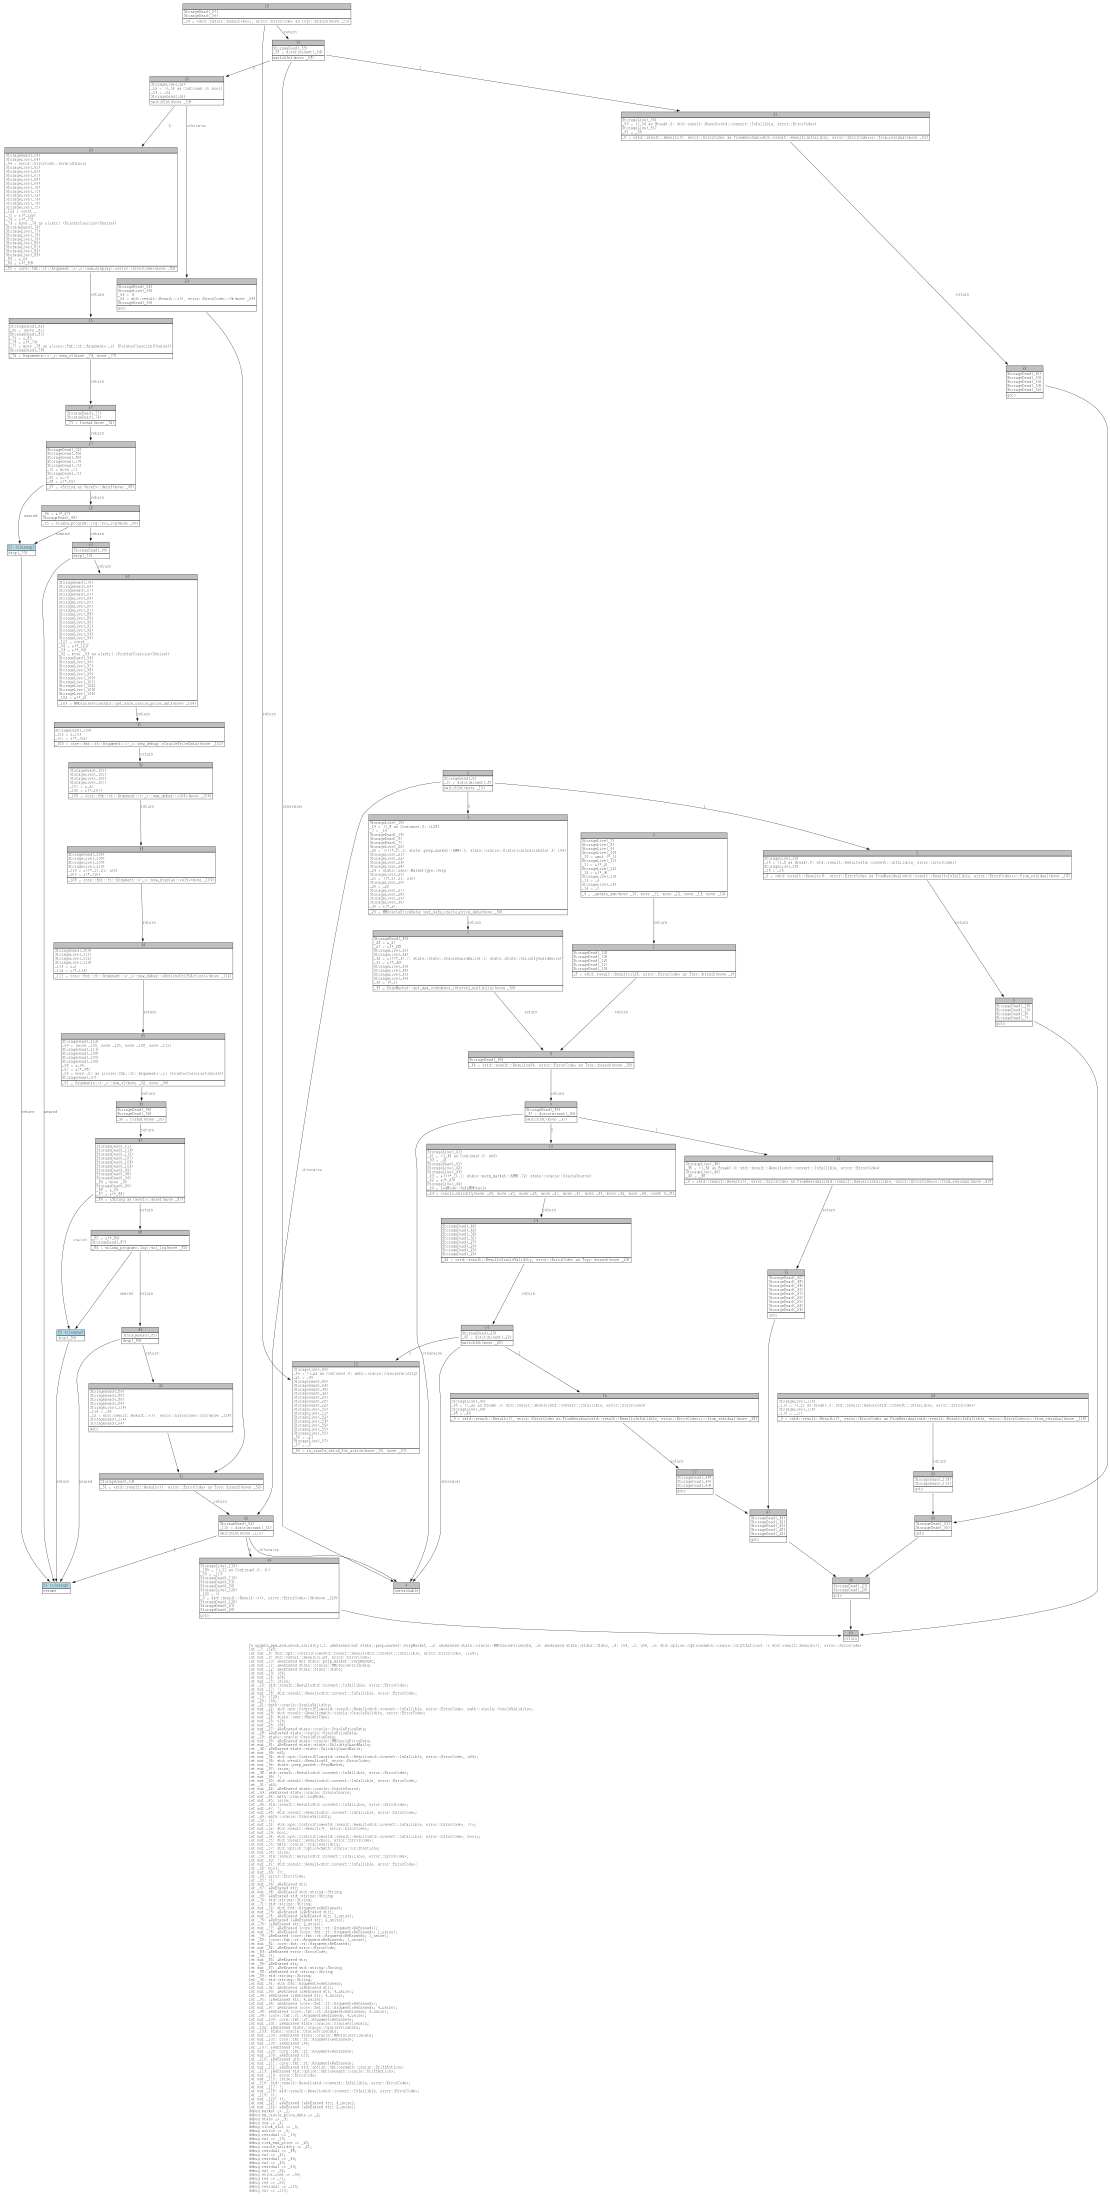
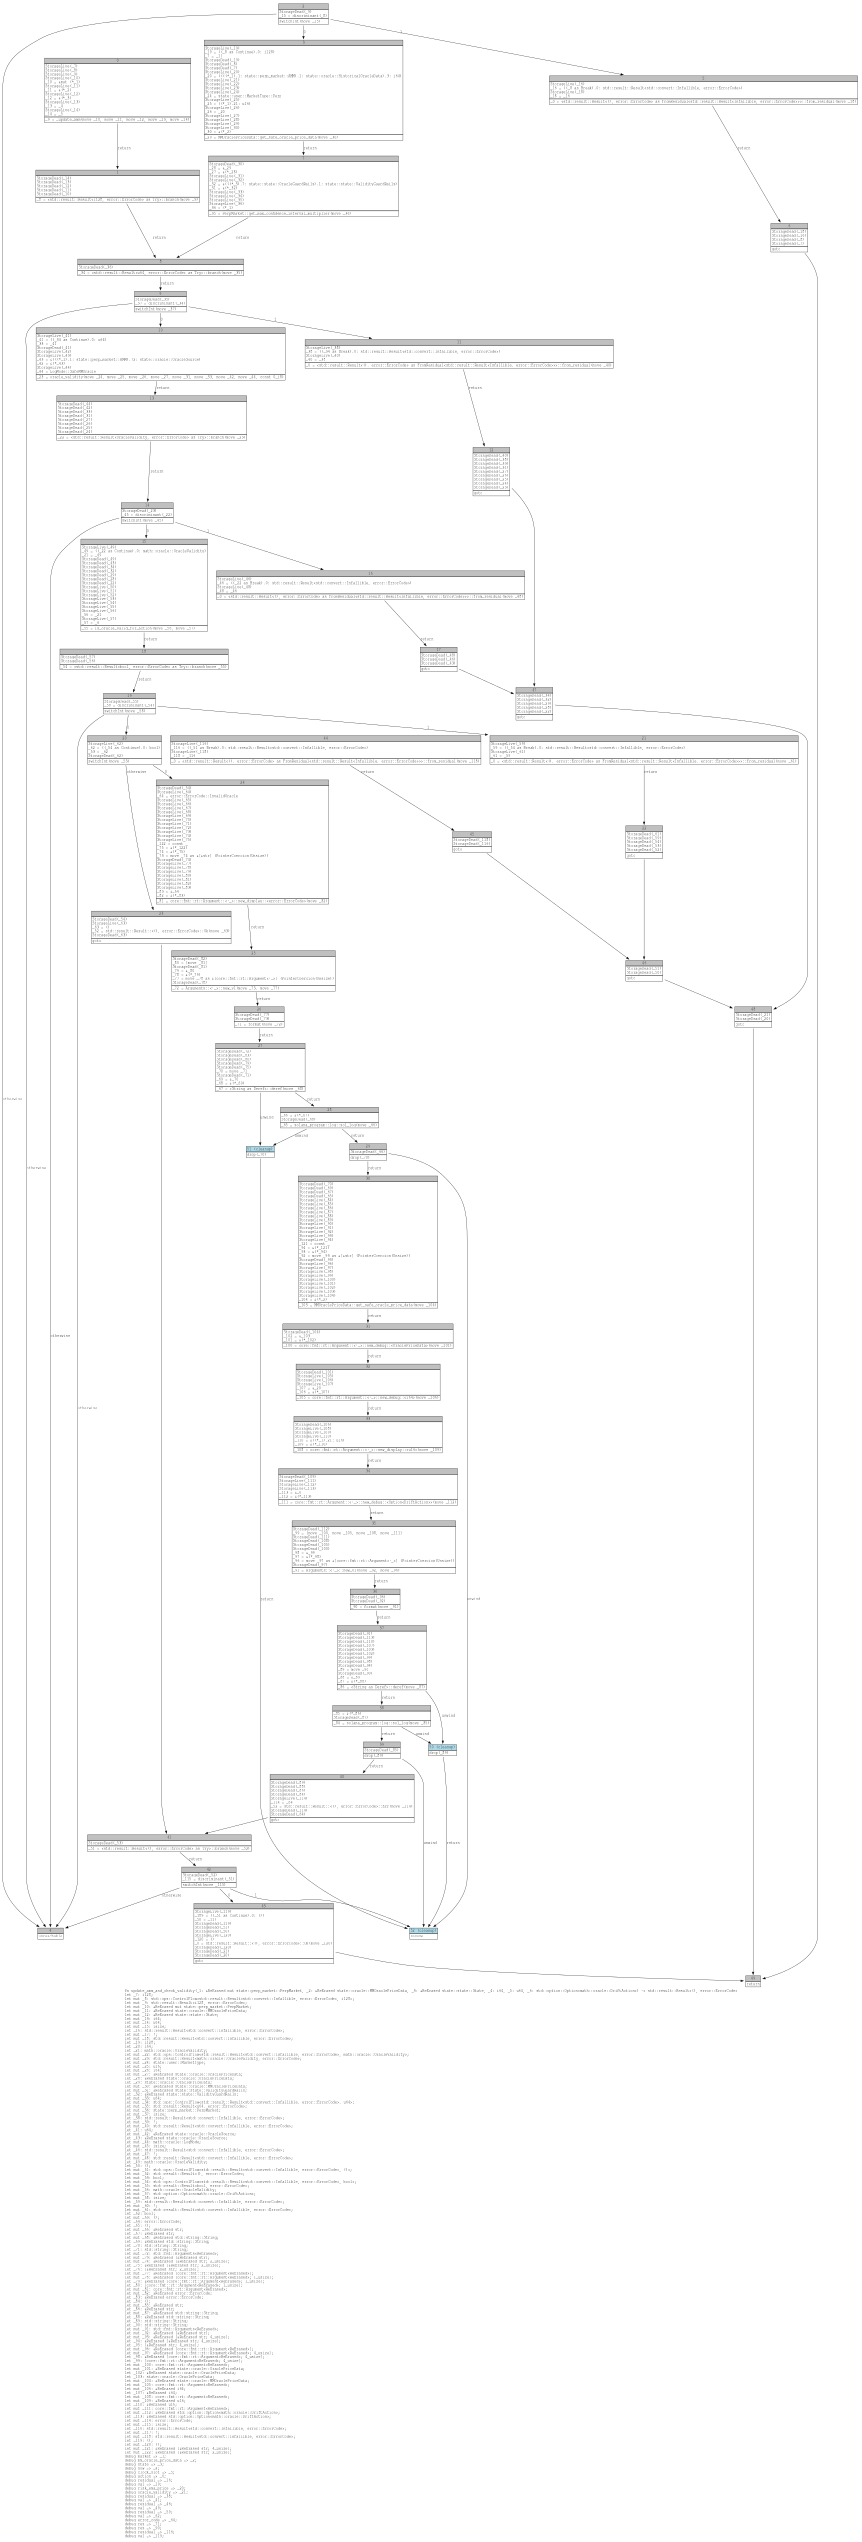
(263, 706) -> (144, 639)
(305, 1120) -> (3, 861)
